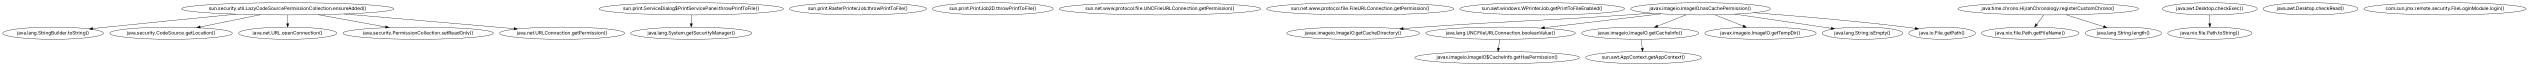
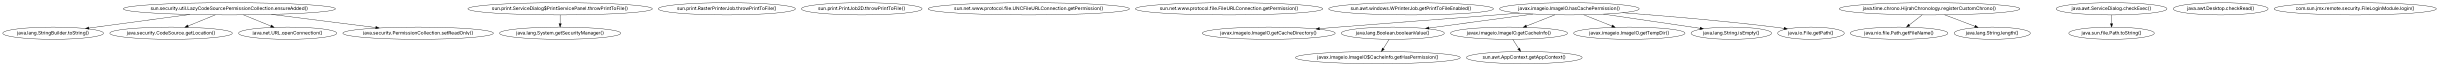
(2210, 9) -> (2112, 9)
(562, 33) -> none
(1501, 33) -> (1393, 33)
(2210, 33) -> (2112, 33)
